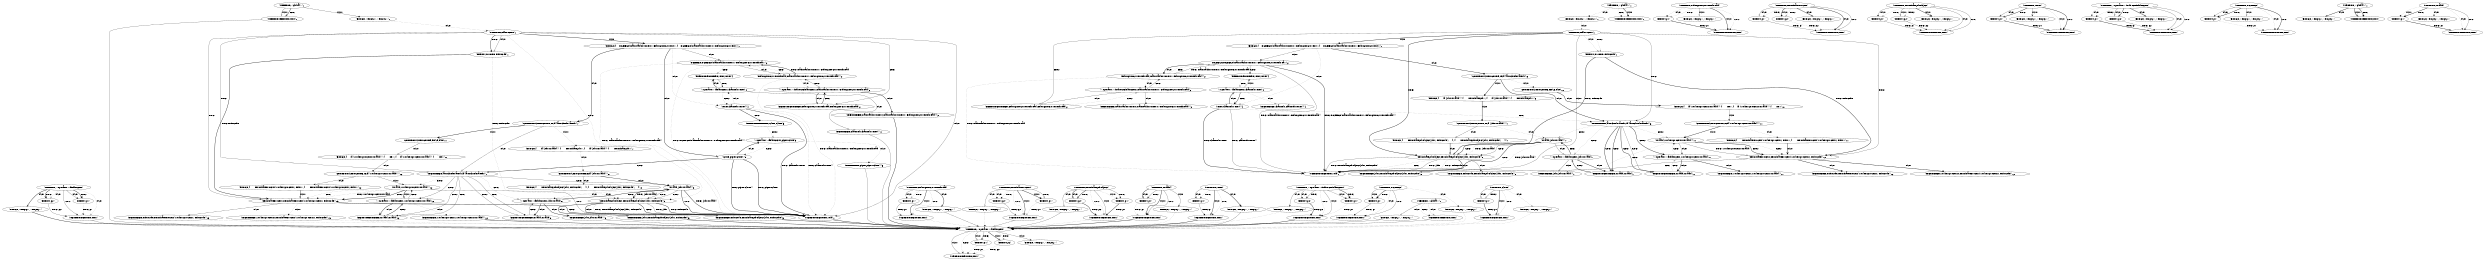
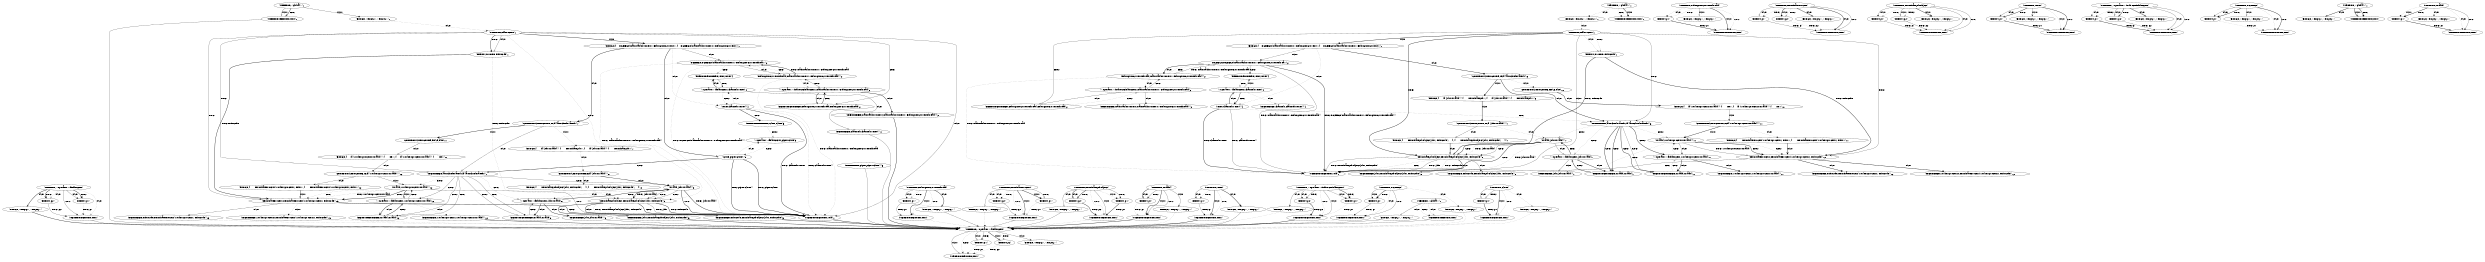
(852, 143) -> none
(747, 147) -> (747, 147)
